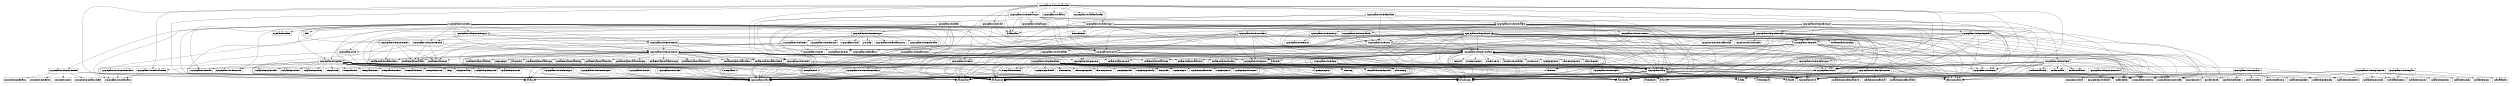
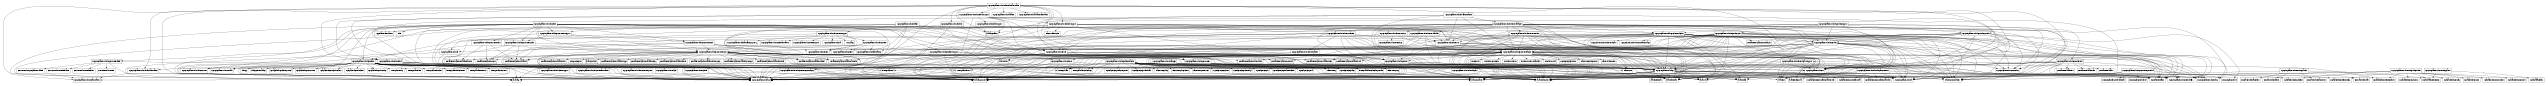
(118, 75) -> (52, 74)
